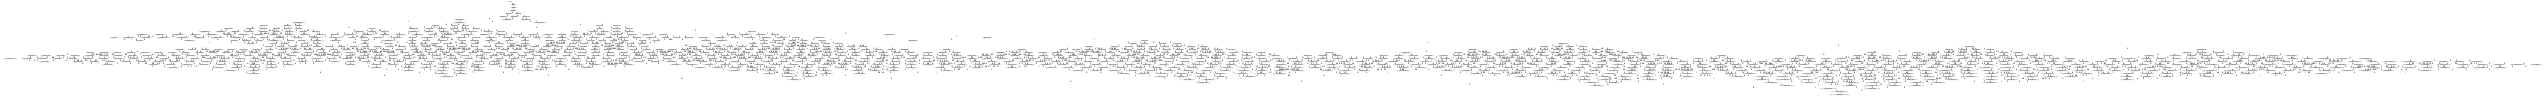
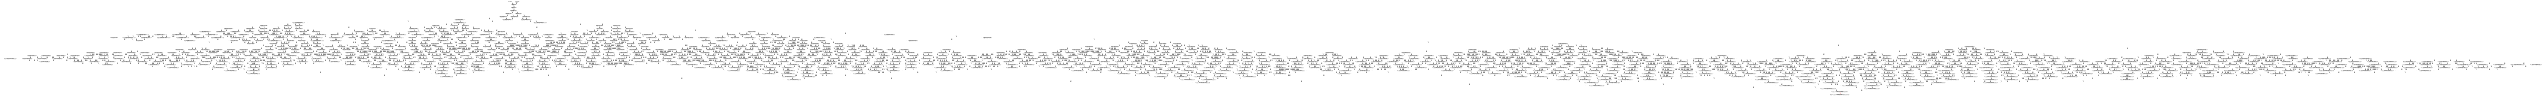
none -> (517, 2)
